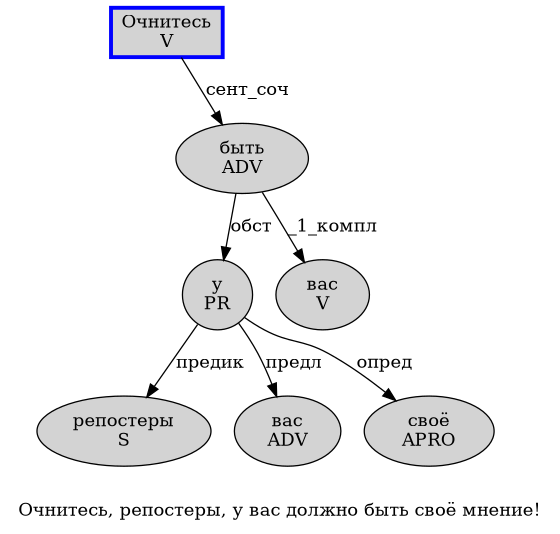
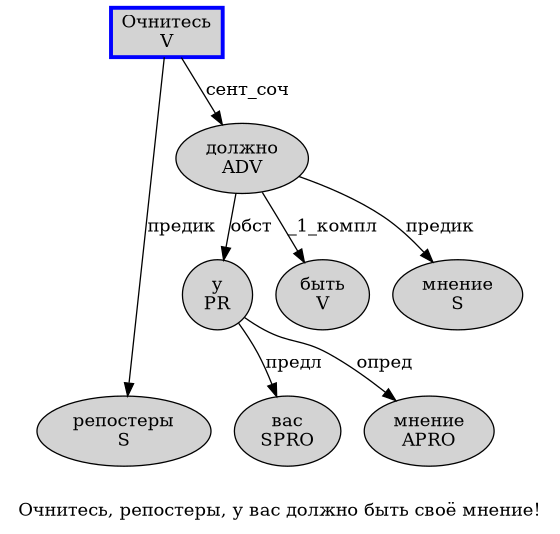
(242, 158) -> (242, 158)
(323, 295) -> (323, 295)
none -> (458, 295)
(176, 355) -> (147, 220)
(288, 431) -> (288, 431)
(429, 431) -> (429, 431)
